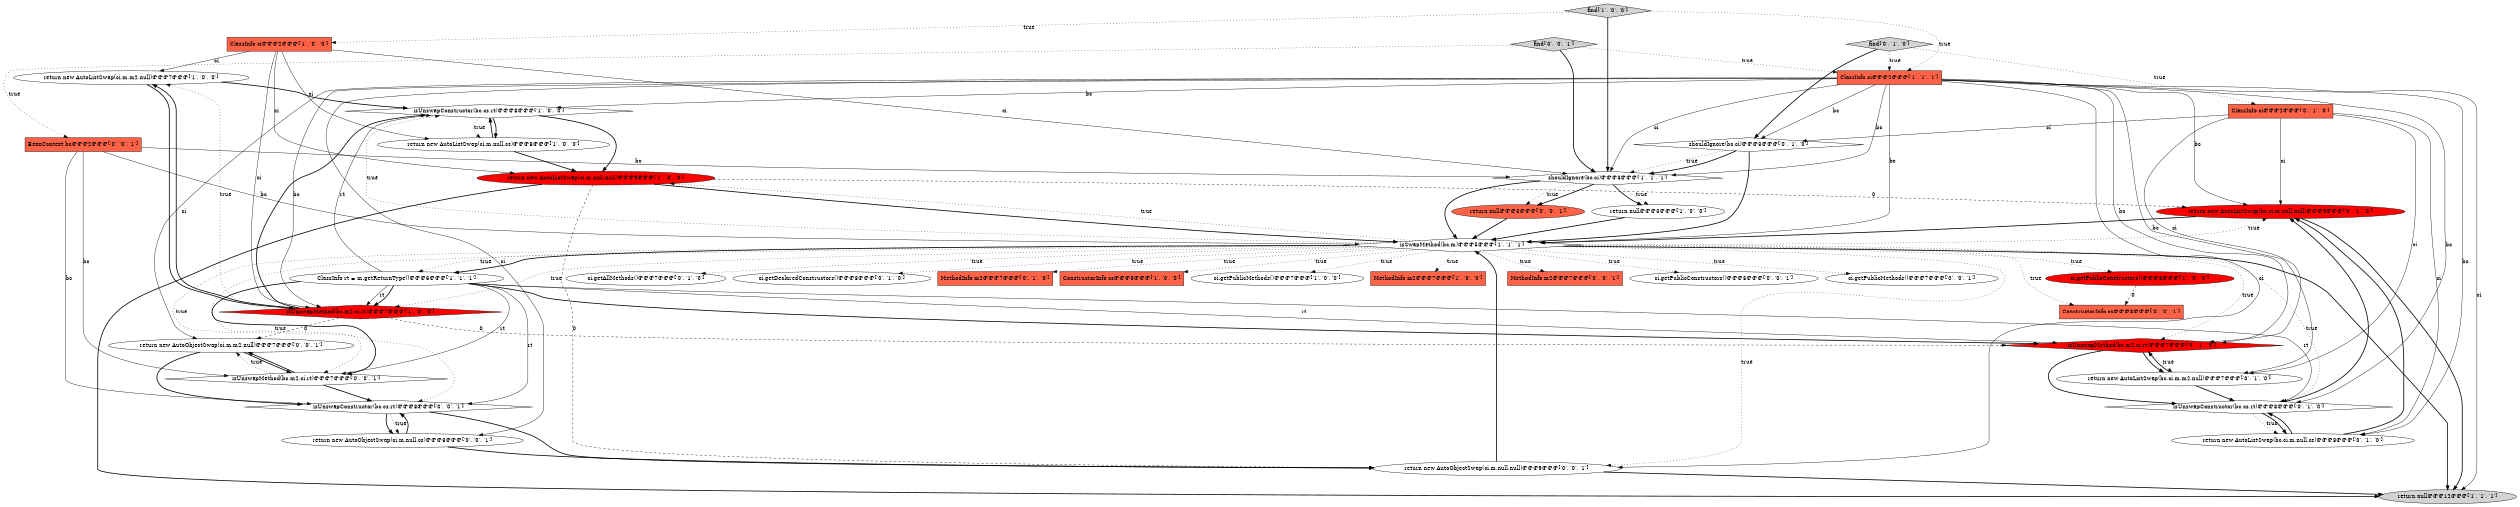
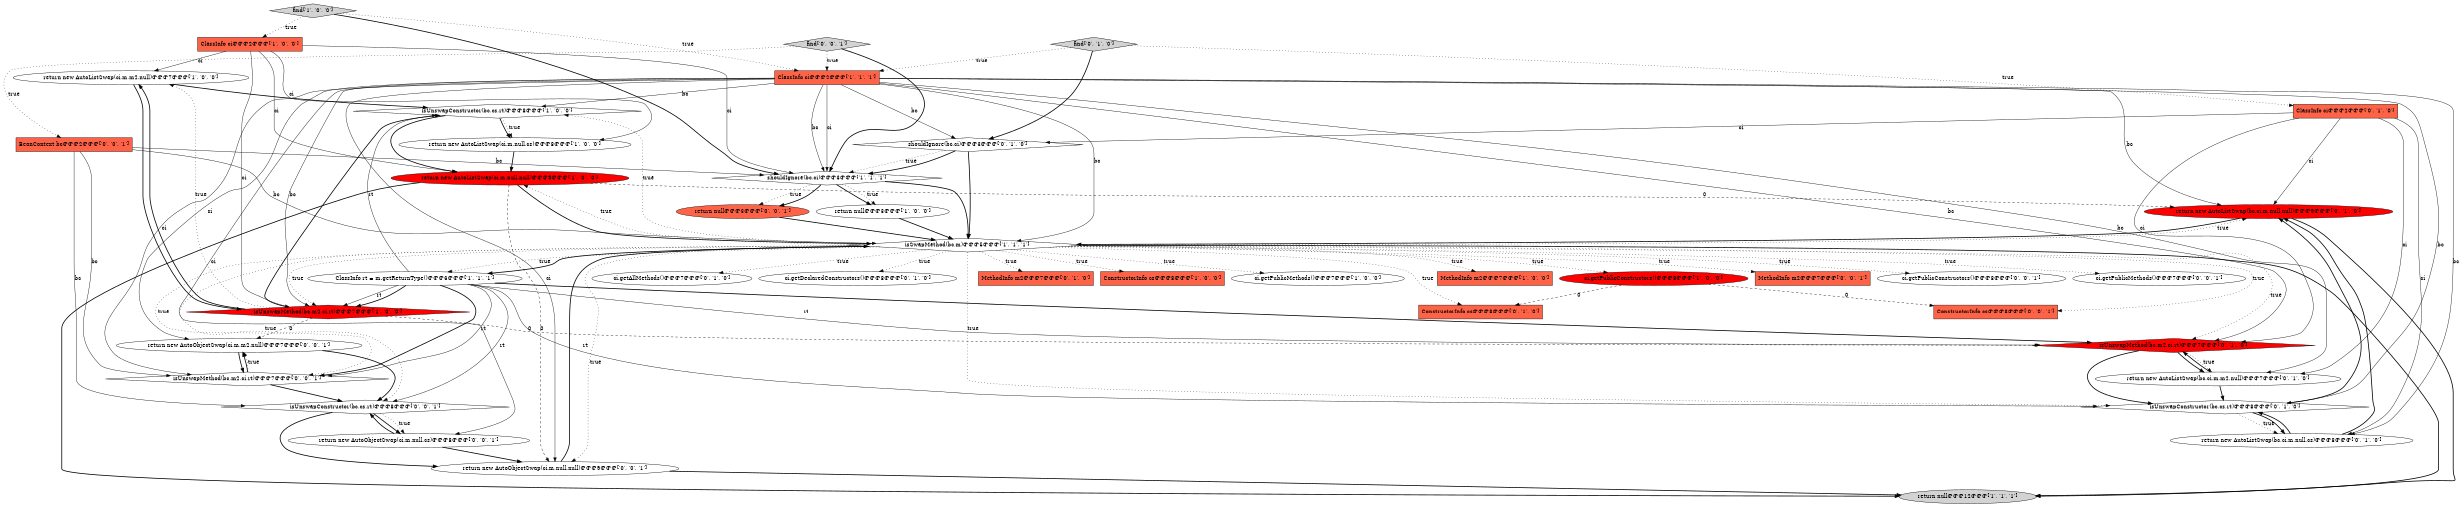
(2404, 90) -> (302, 95)
(492, 130) -> none
none -> (1481, 312)
